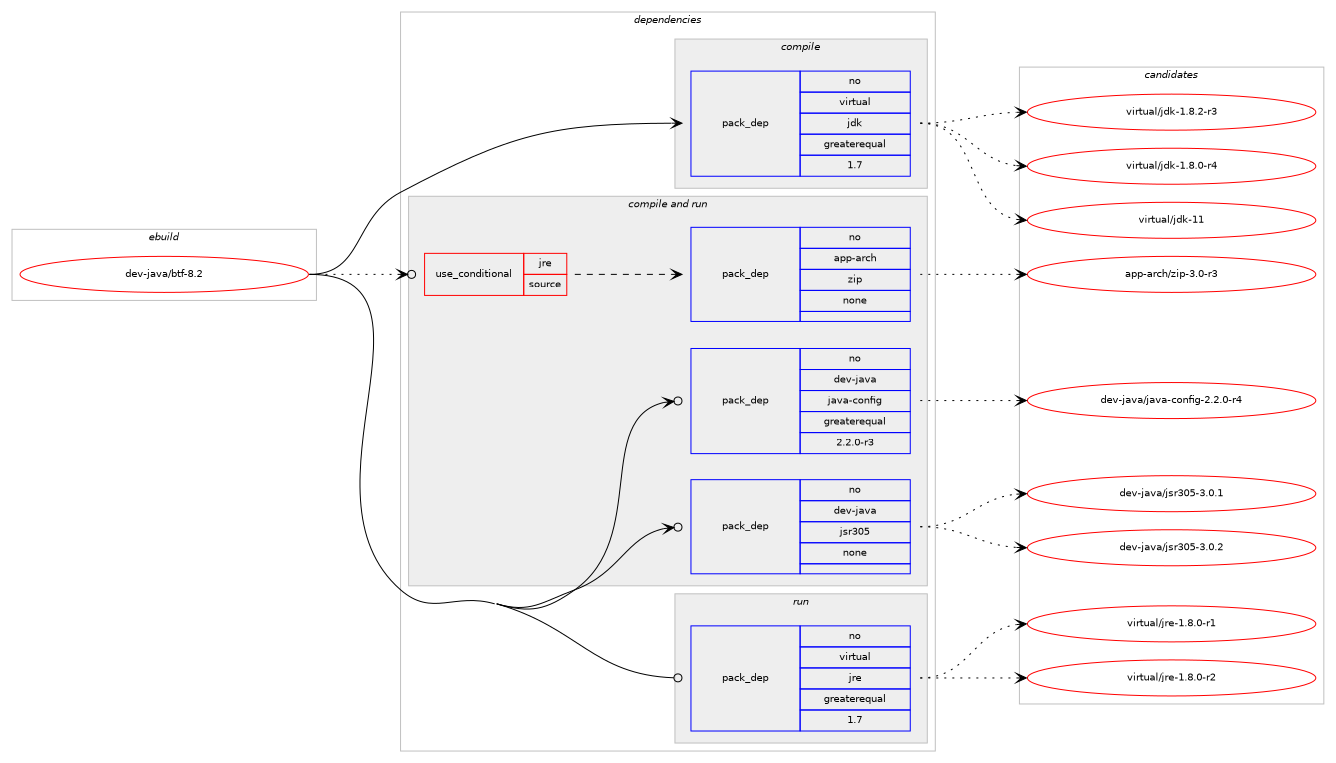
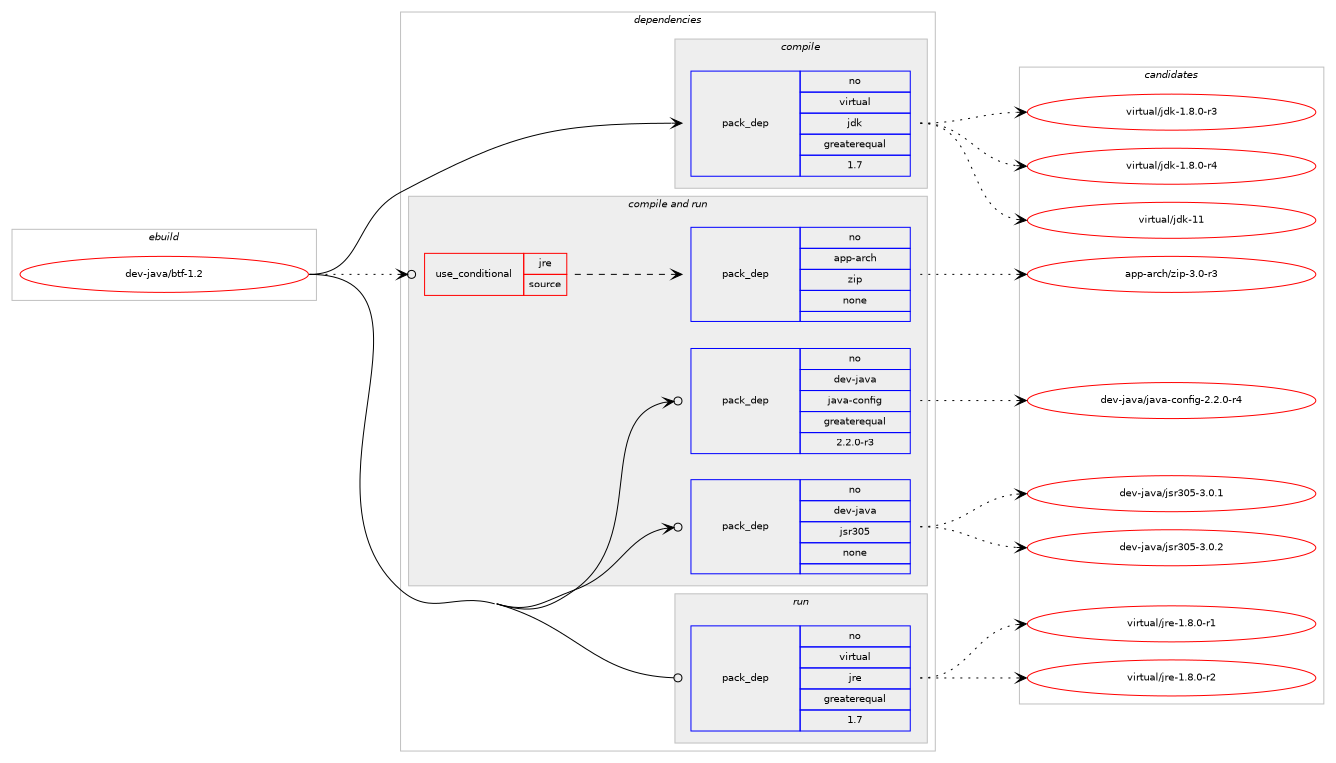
(1172, 112) -> (1172, 112)
(164, 274) -> (164, 274)
